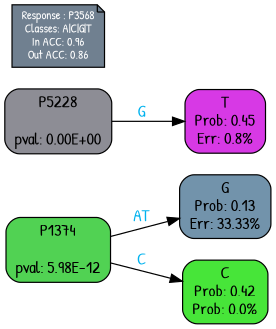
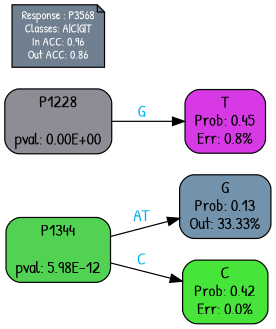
(58, 121) -> (58, 121)
(225, 207) -> (225, 207)
(58, 250) -> (58, 250)
(225, 292) -> (225, 292)
